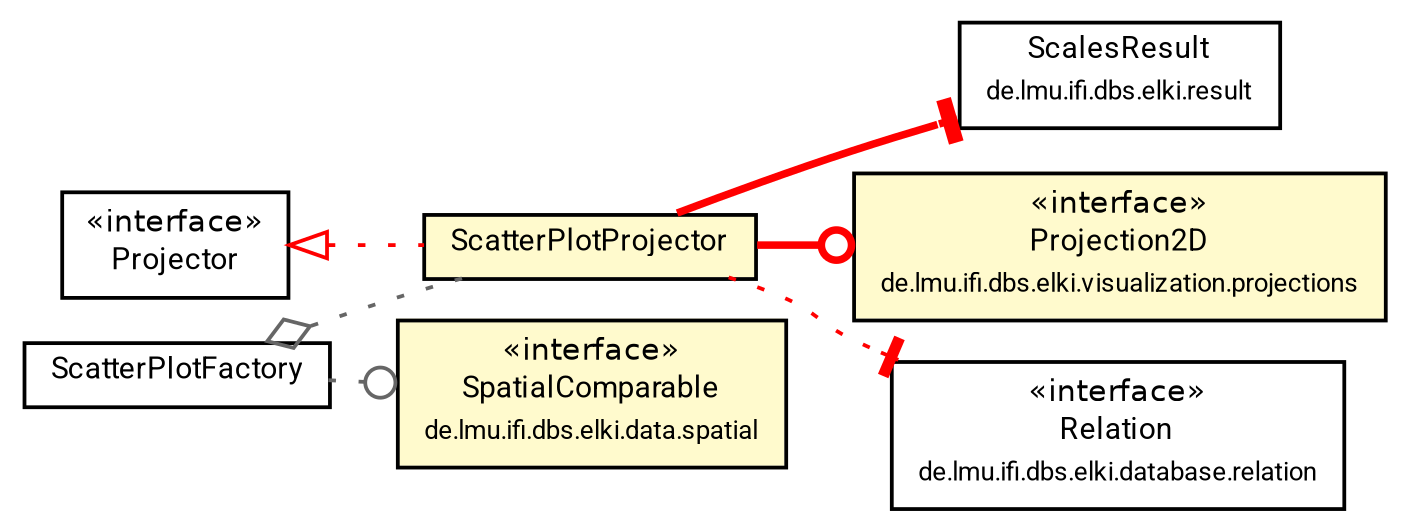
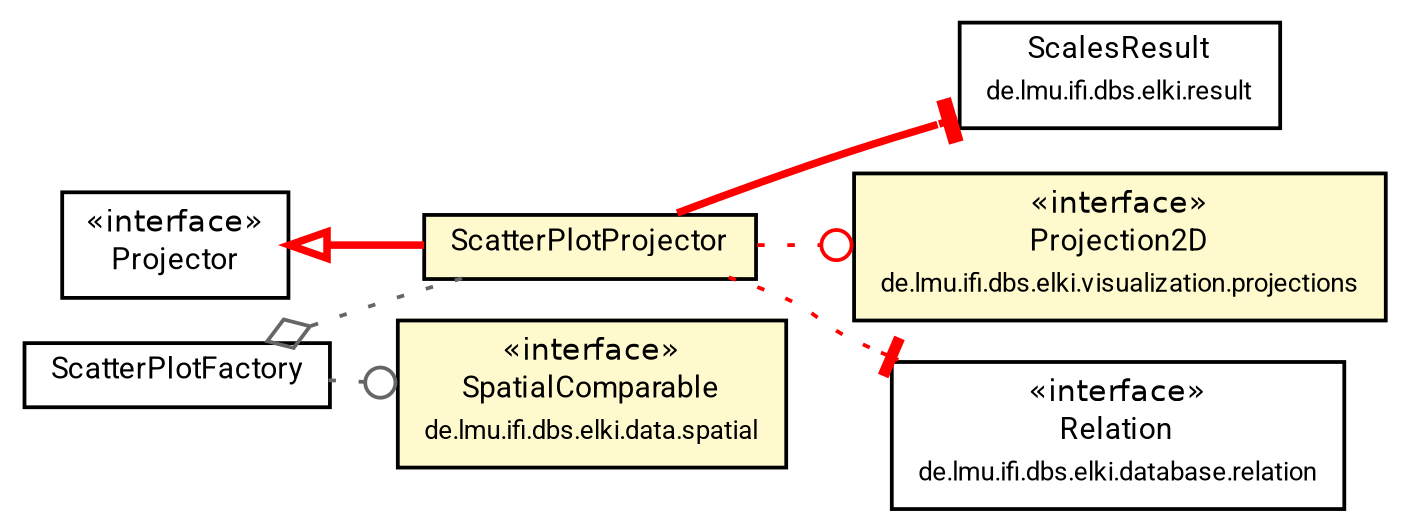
(376, 245) -> (376, 245)
(789, 245) -> (789, 245)
